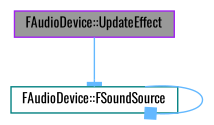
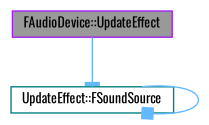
(94, 100) -> (92, 100)
